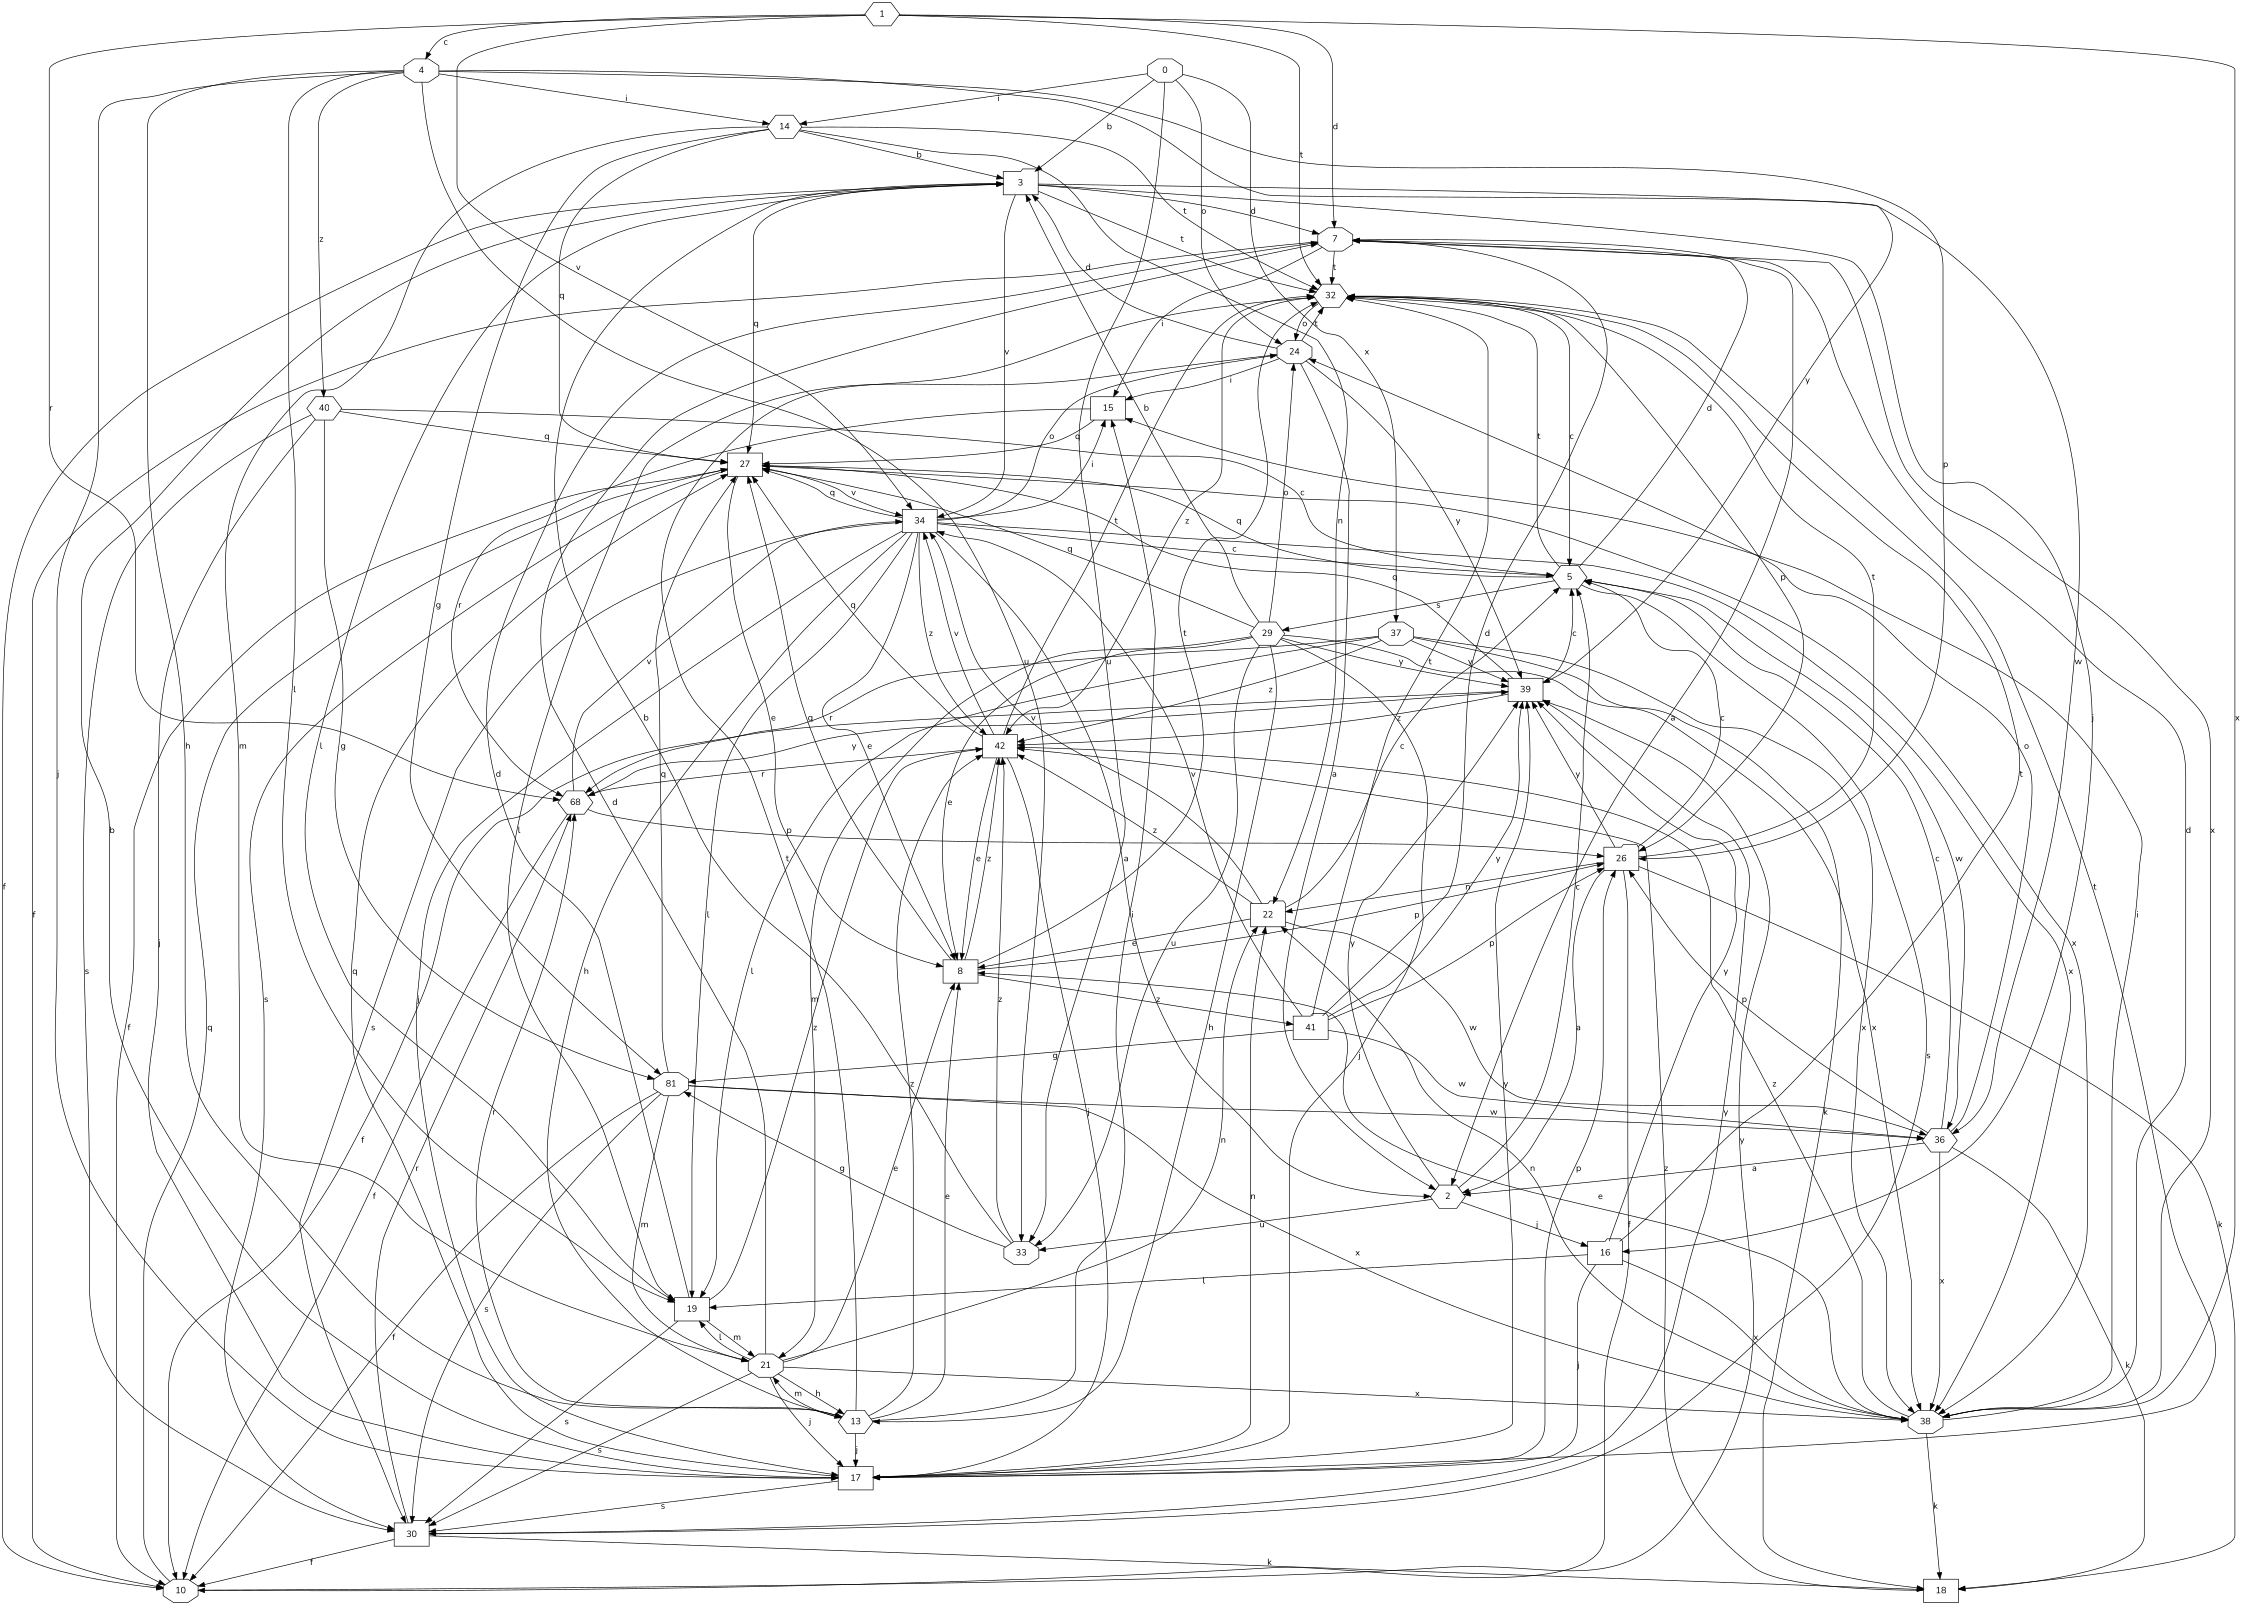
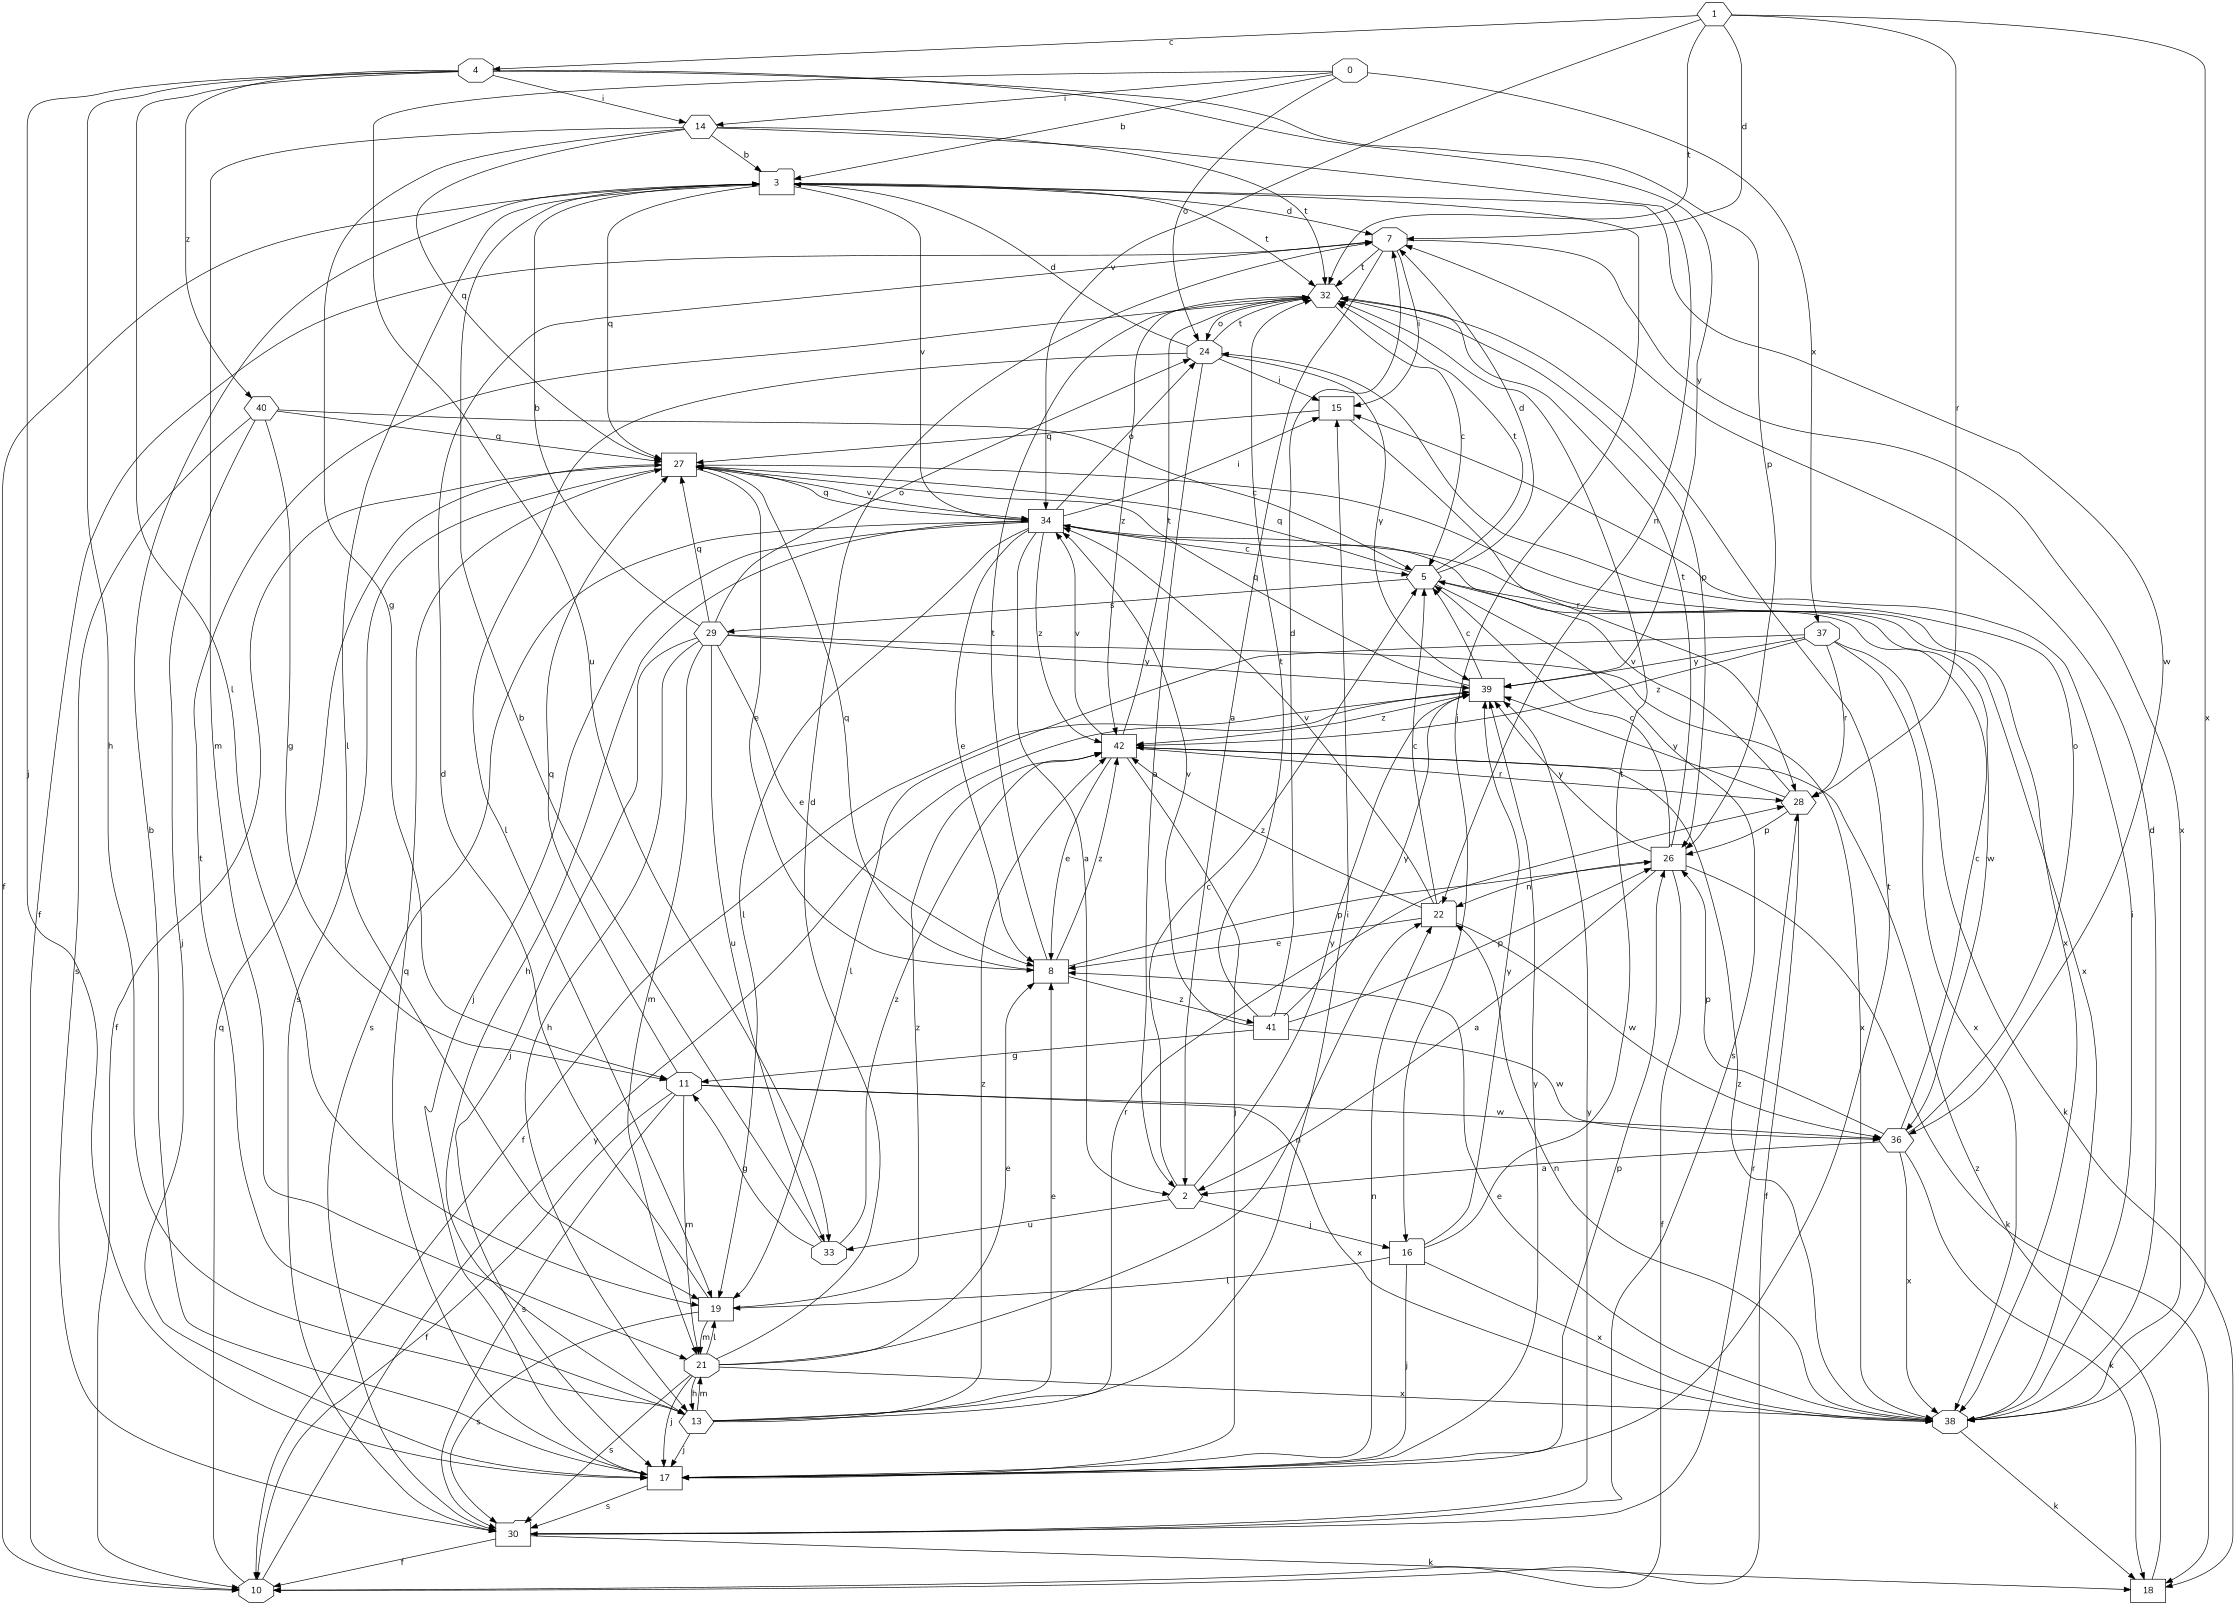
(927, 495) -> none
(858, 619) -> none
(575, 803) -> (1799, 803)
(671, 1084) -> (684, 1084)
